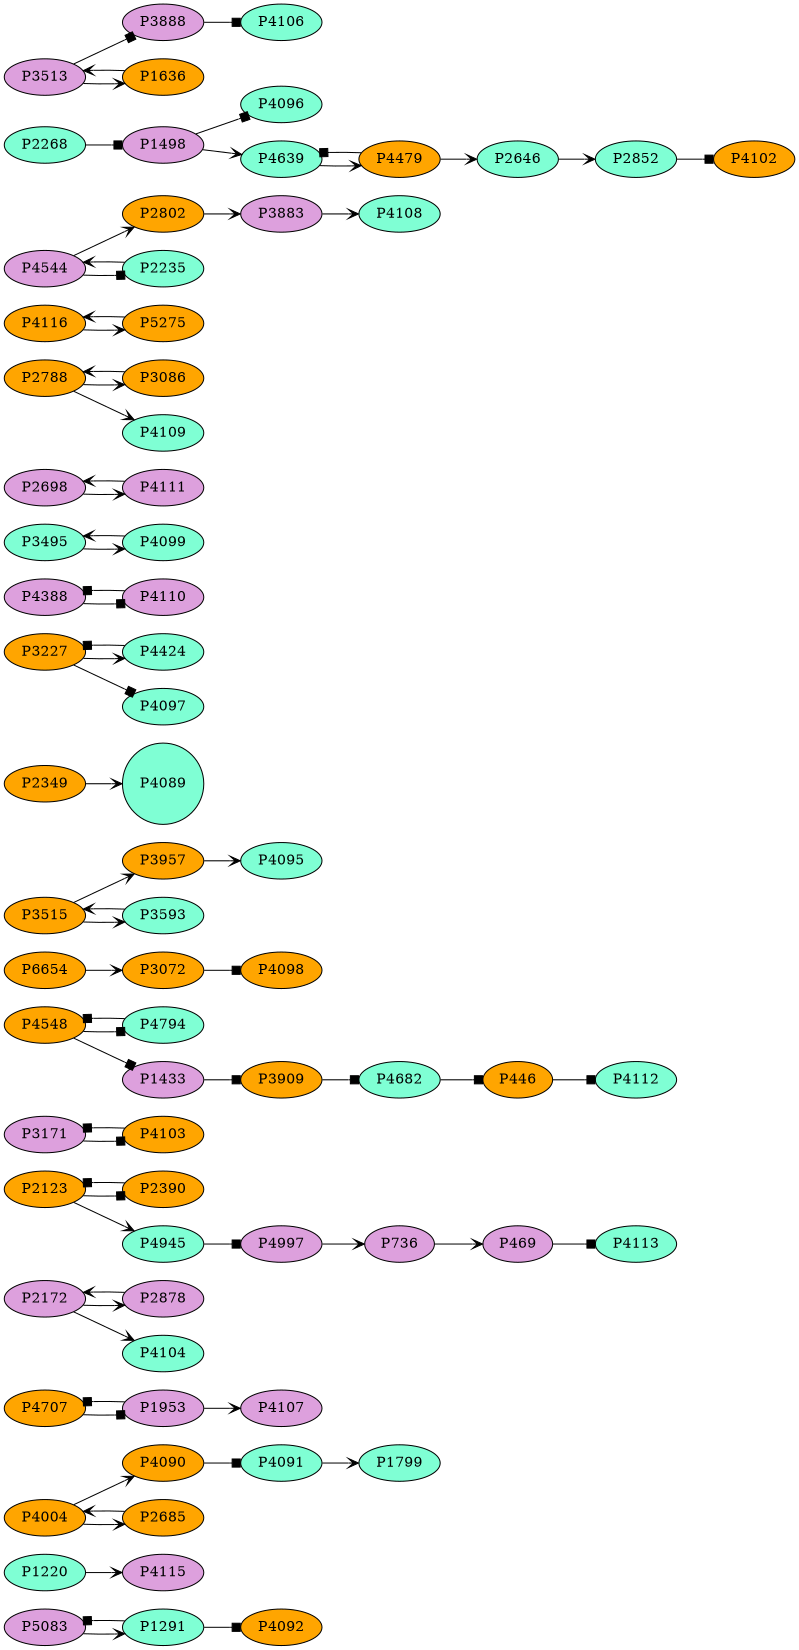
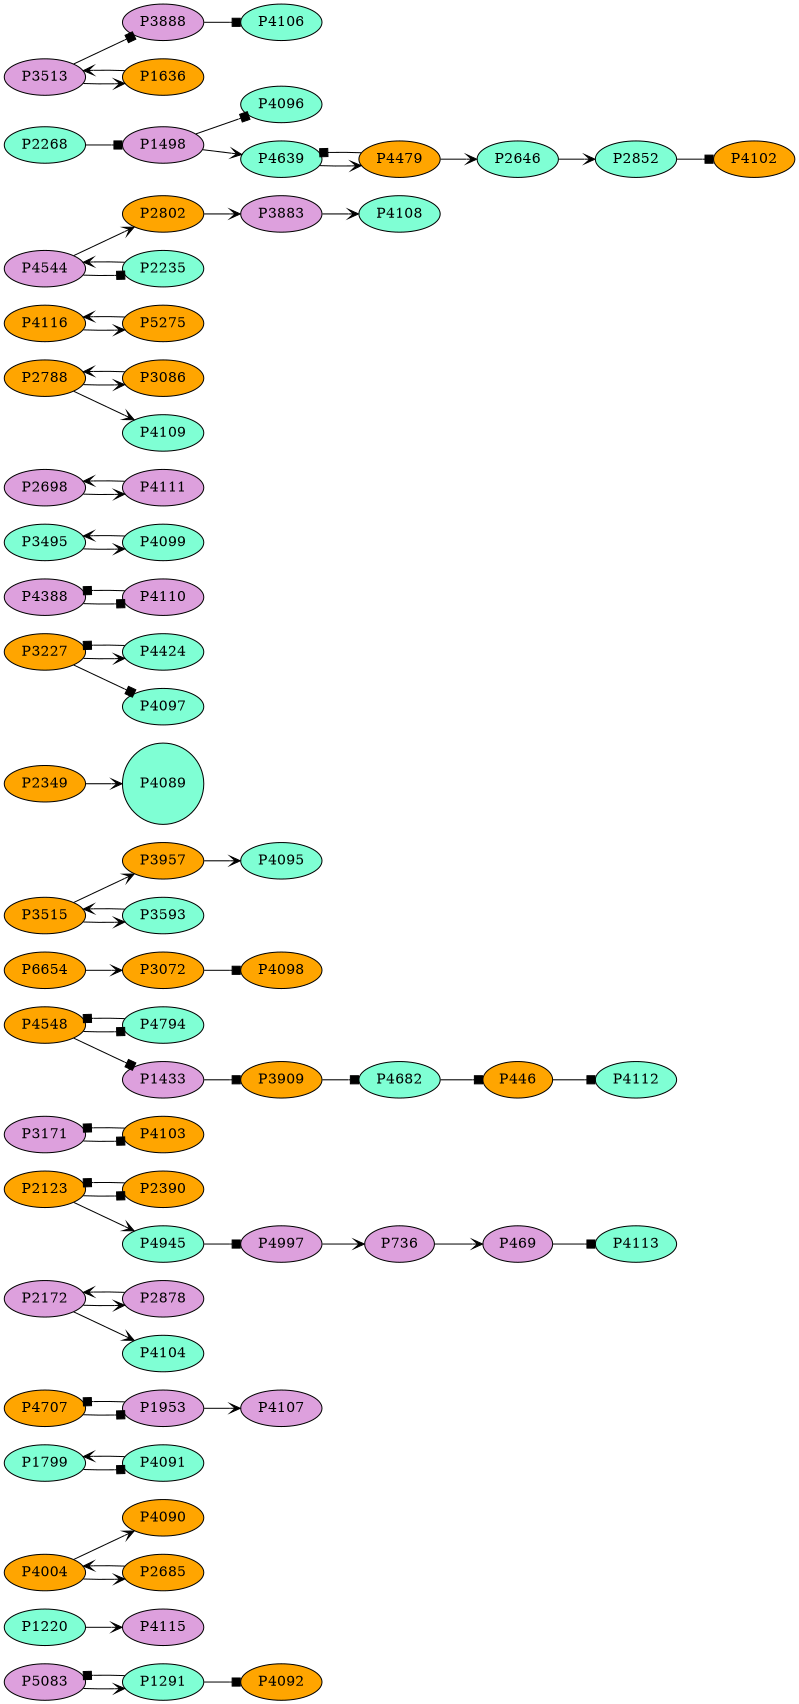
(217, 1463) -> (99, 1470)
